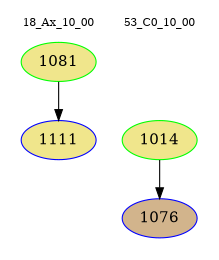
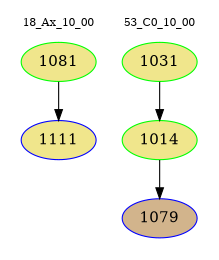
none -> (160, 62)
(160, 218) -> (160, 218)
